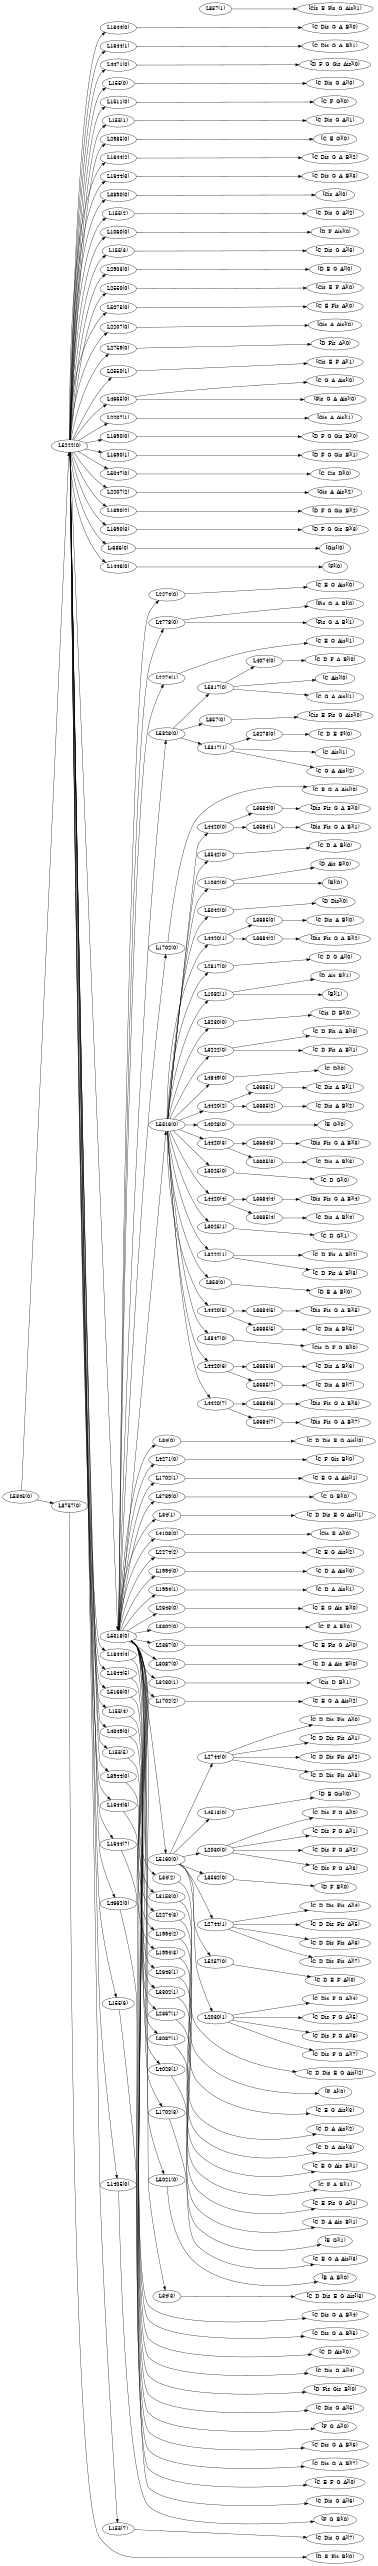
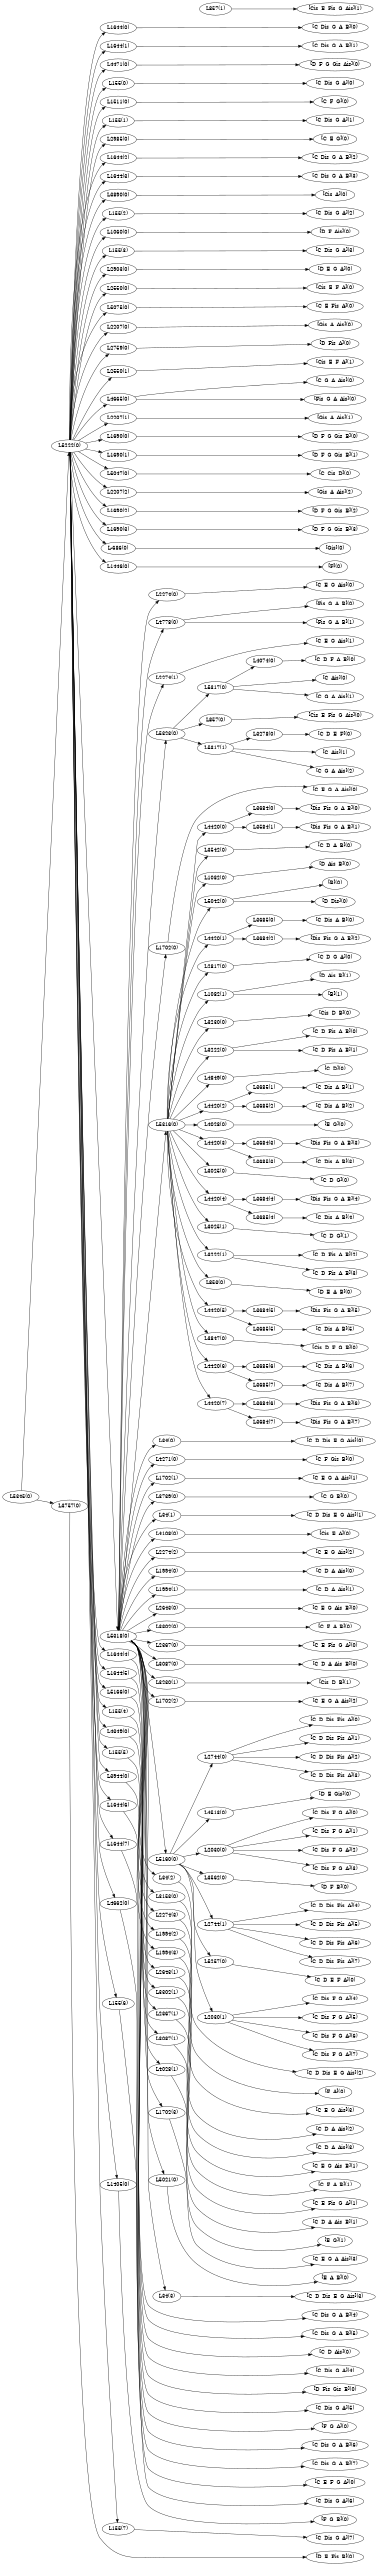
(276, 883) -> (276, 892)
